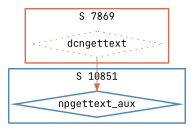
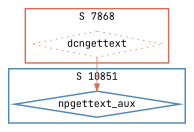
(97, 17) -> (97, 17)
